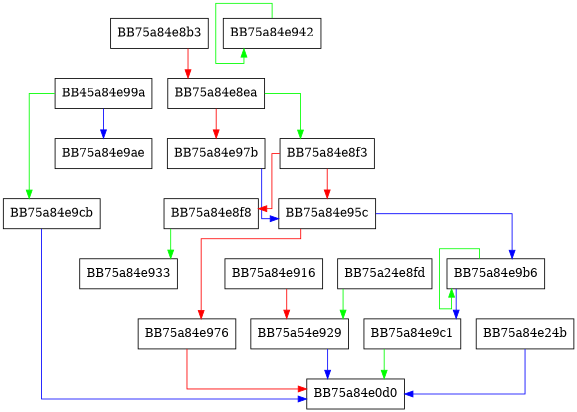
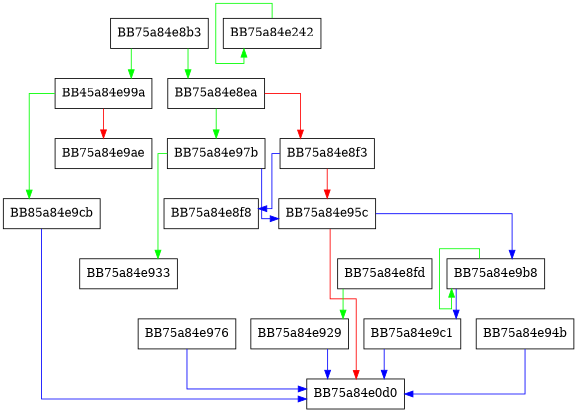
(272, 33) -> (272, 33)
none -> (131, 59)
(188, 59) -> (188, 59)
(300, 94) -> (300, 94)
(104, 119) -> (104, 119)
(216, 119) -> (216, 119)
(272, 180) -> (272, 180)
(52, 214) -> (52, 214)
(171, 239) -> (158, 197)
(220, 239) -> (348, 299)
(274, 274) -> none
(385, 274) -> (385, 274)
(496, 274) -> (496, 274)
(300, 334) -> (300, 334)
(525, 334) -> (525, 334)
(384, 360) -> (384, 360)
(223, 389) -> (223, 389)
